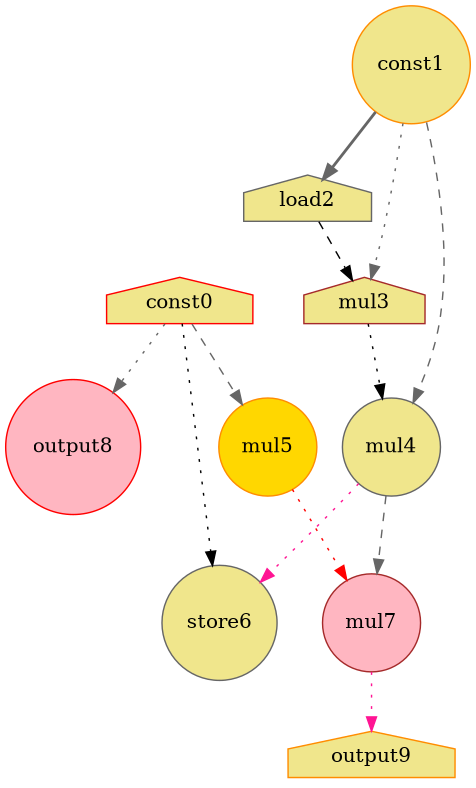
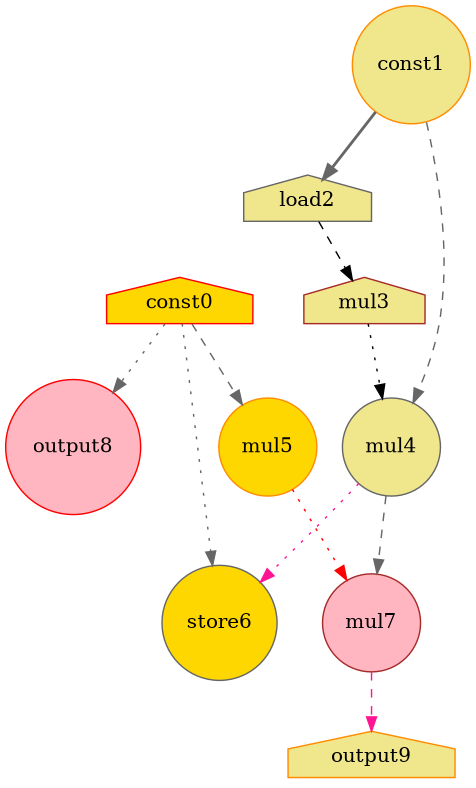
(391, 195) -> none
(180, 303) -> (180, 303)
(196, 438) -> (196, 438)
(220, 623) -> (220, 623)
(372, 694) -> (372, 694)
